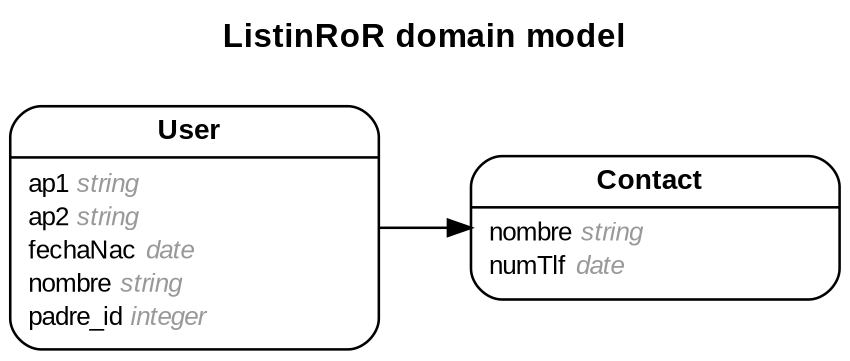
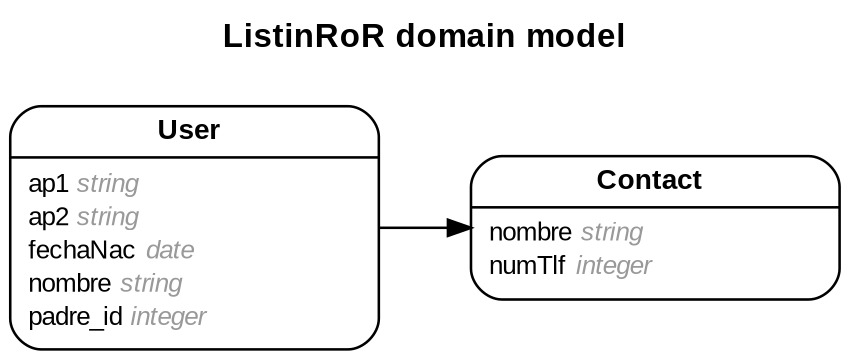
(600, 266) -> (614, 266)
